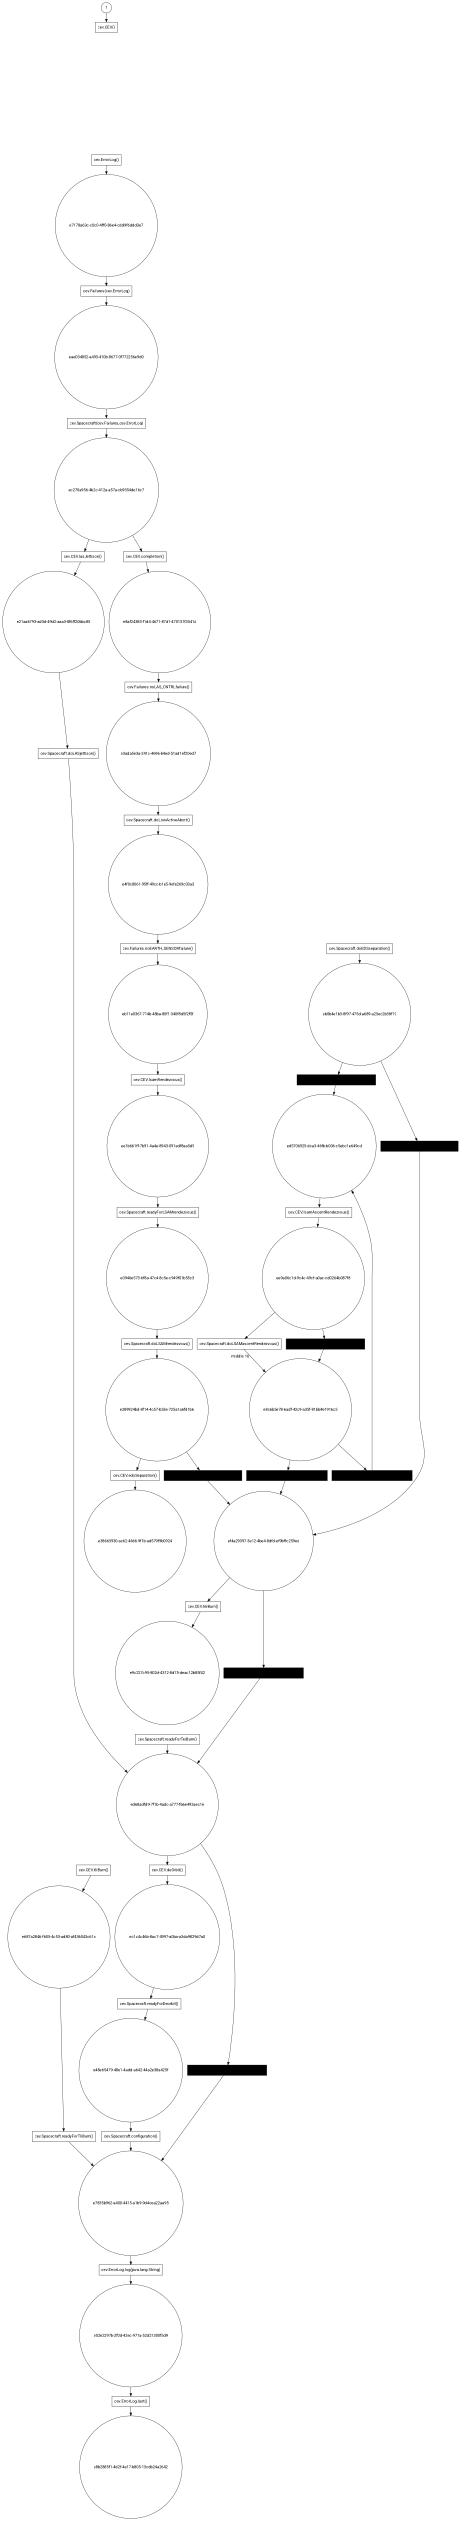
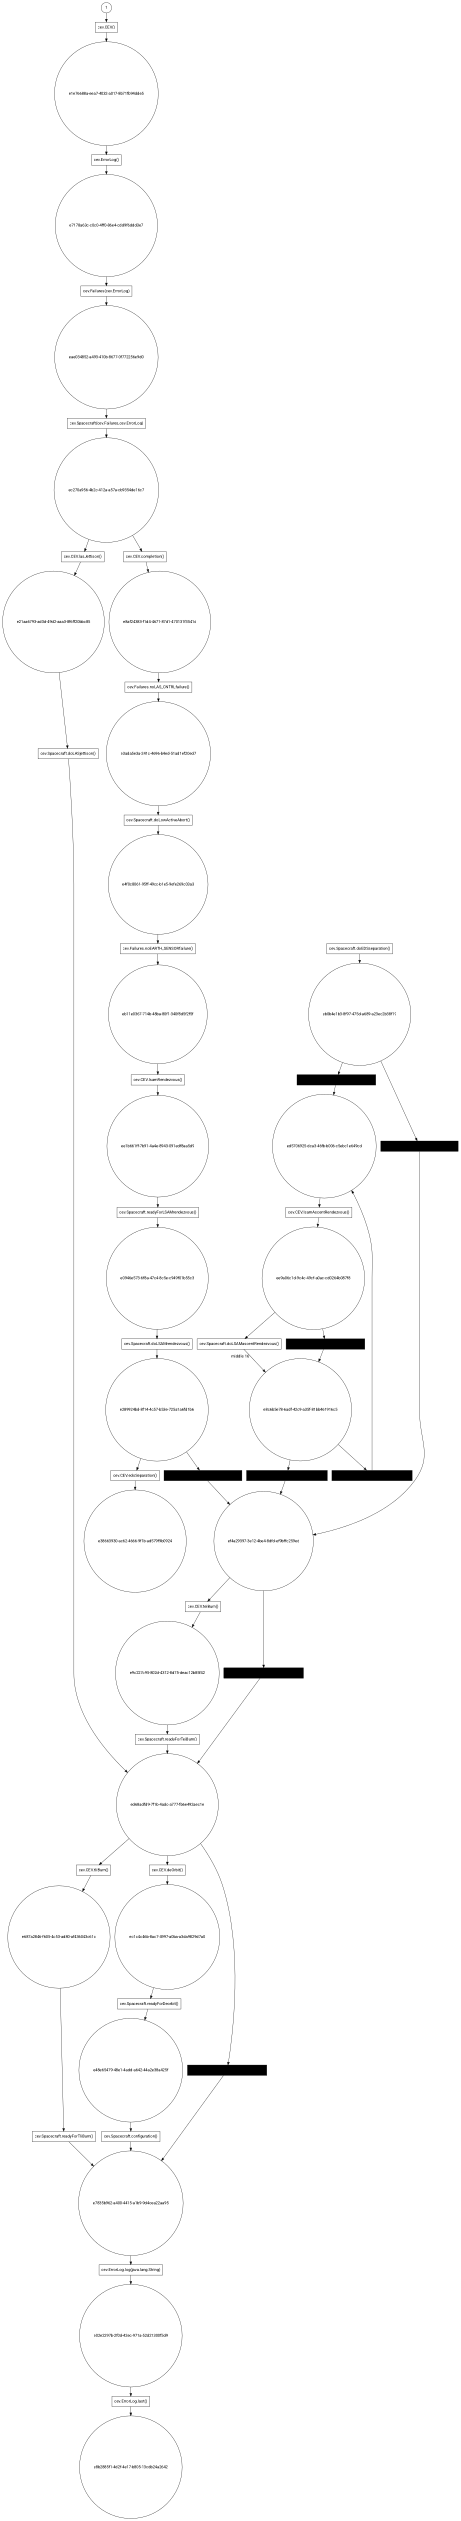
none -> (106, 94)
none -> (167, 1728)
none -> (115, 1851)
